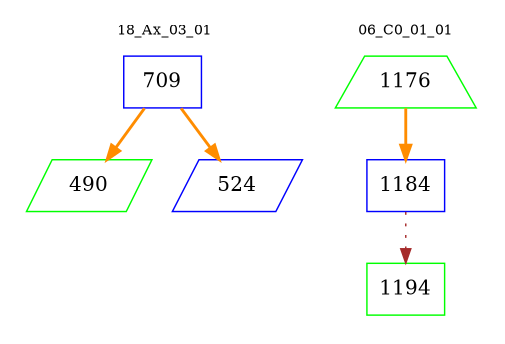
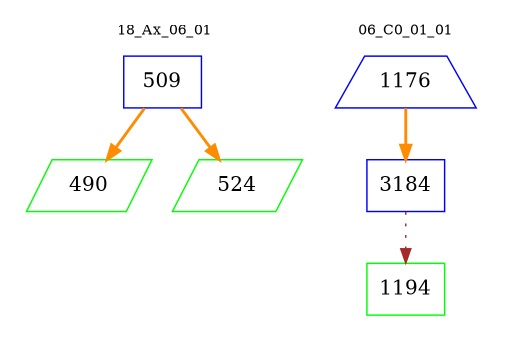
(165, 31) -> (165, 31)
(163, 82) -> (163, 82)
(406, 82) -> (406, 82)
(237, 186) -> (237, 186)
(406, 186) -> (406, 186)
